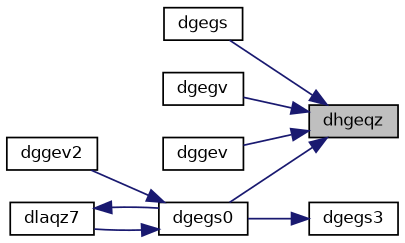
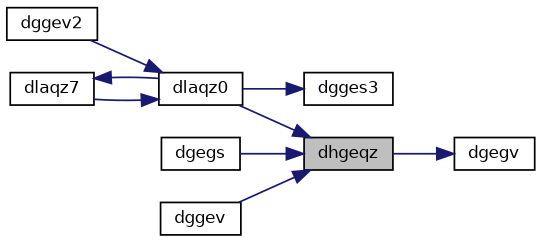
(267, 103) -> (415, 154)
(203, 219) -> (201, 89)
(354, 219) -> (348, 89)
